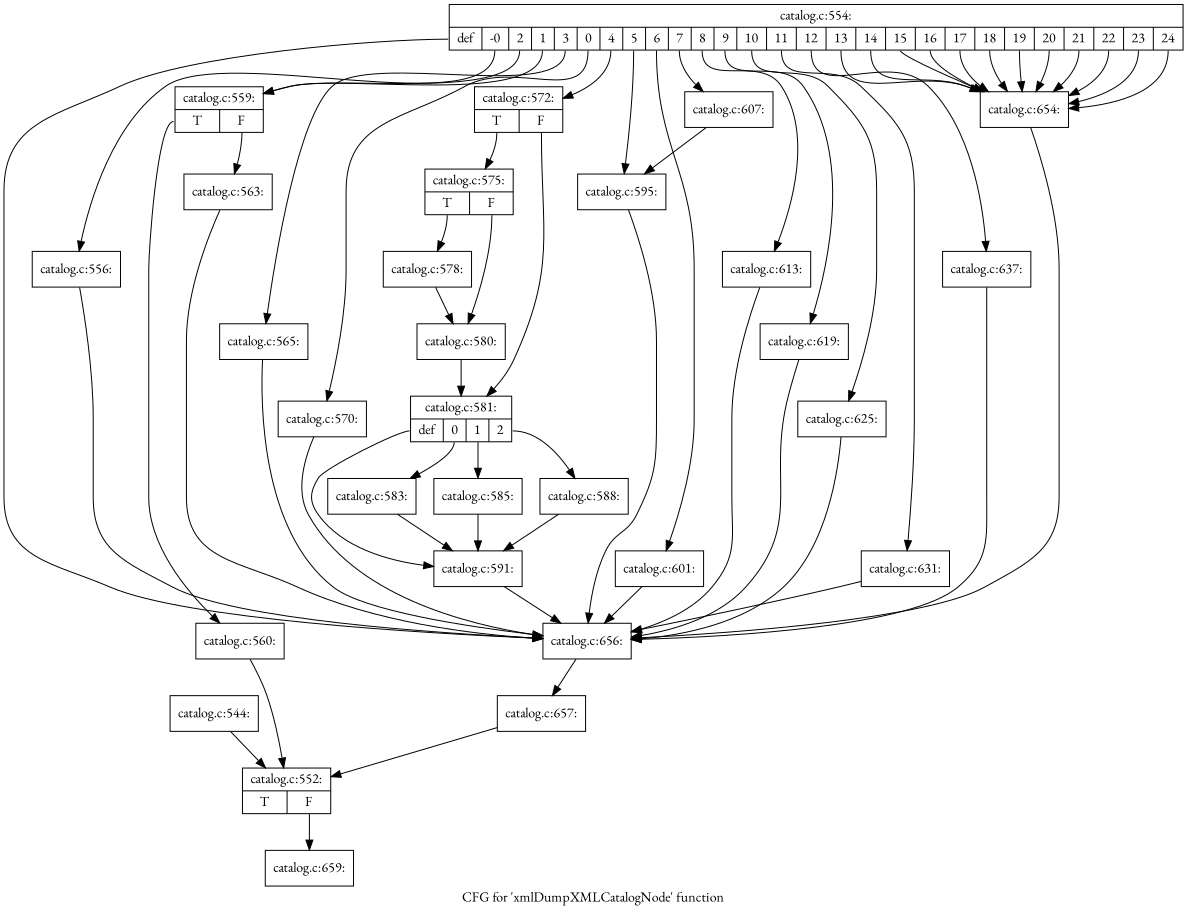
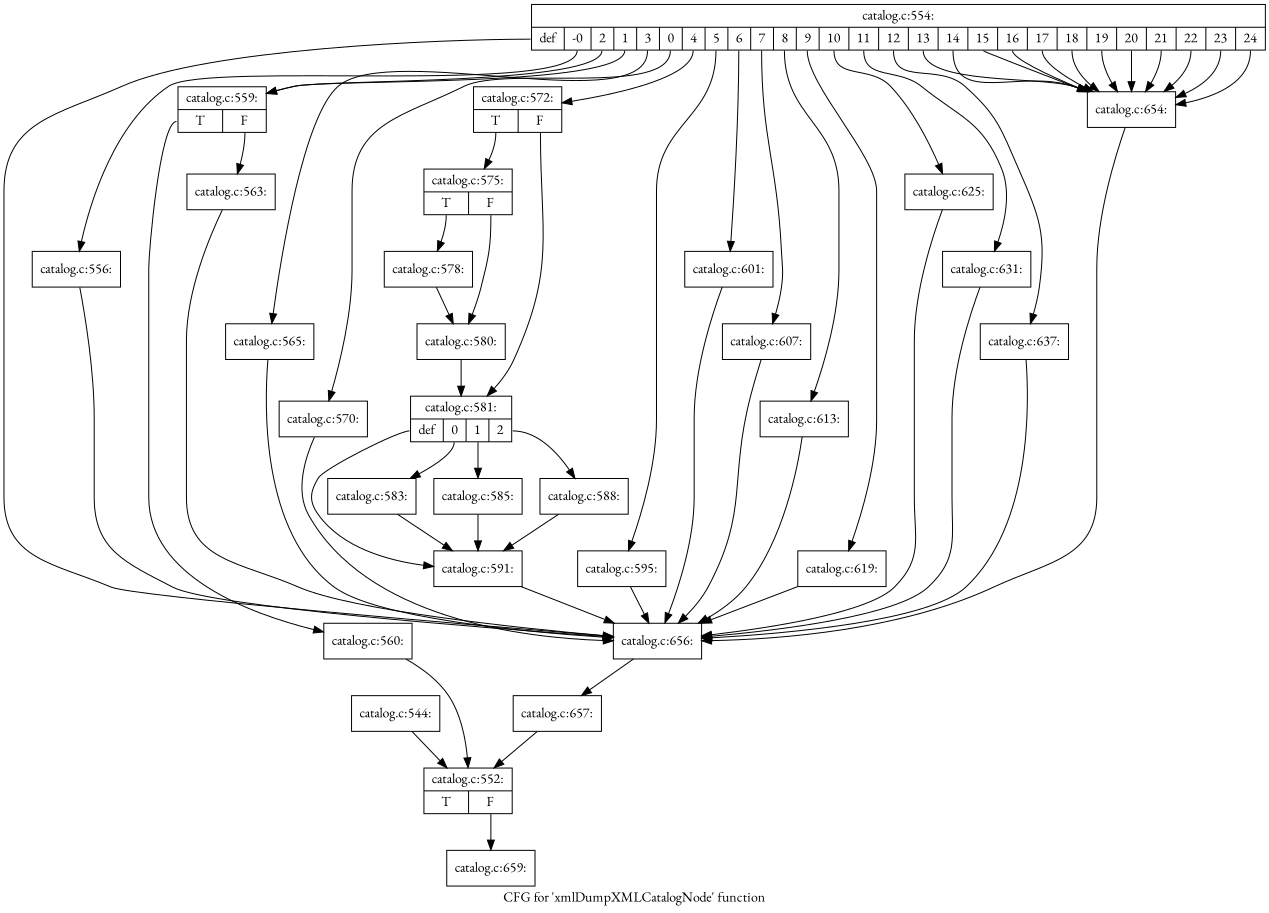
(679, 148) -> (737, 493)
